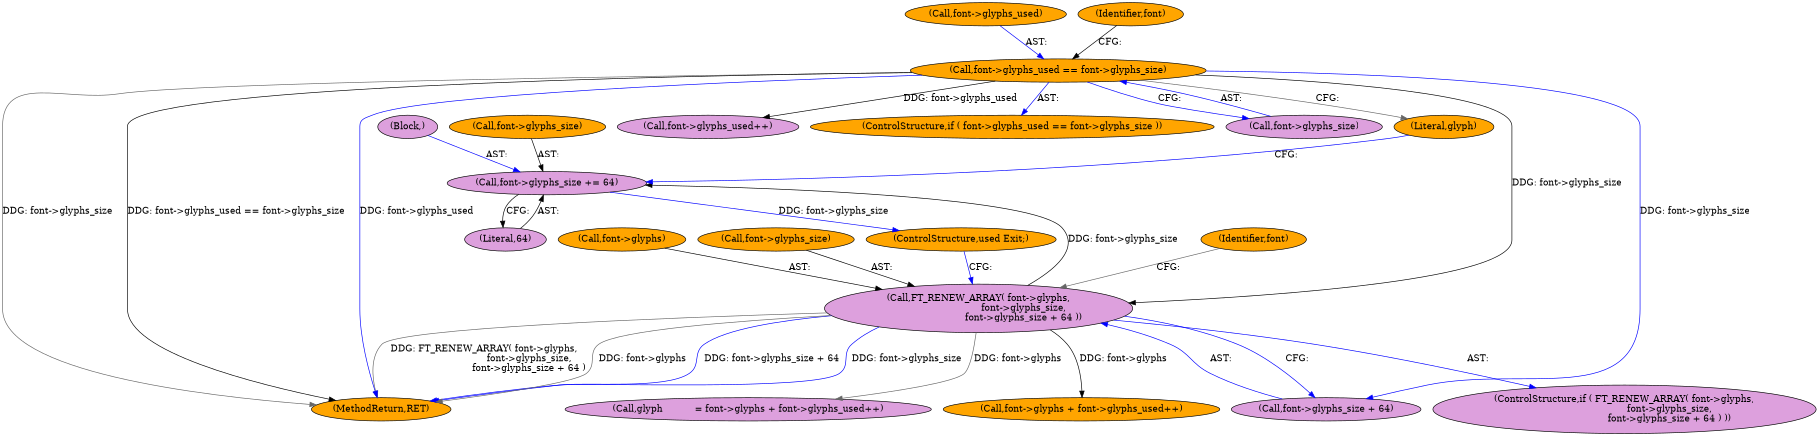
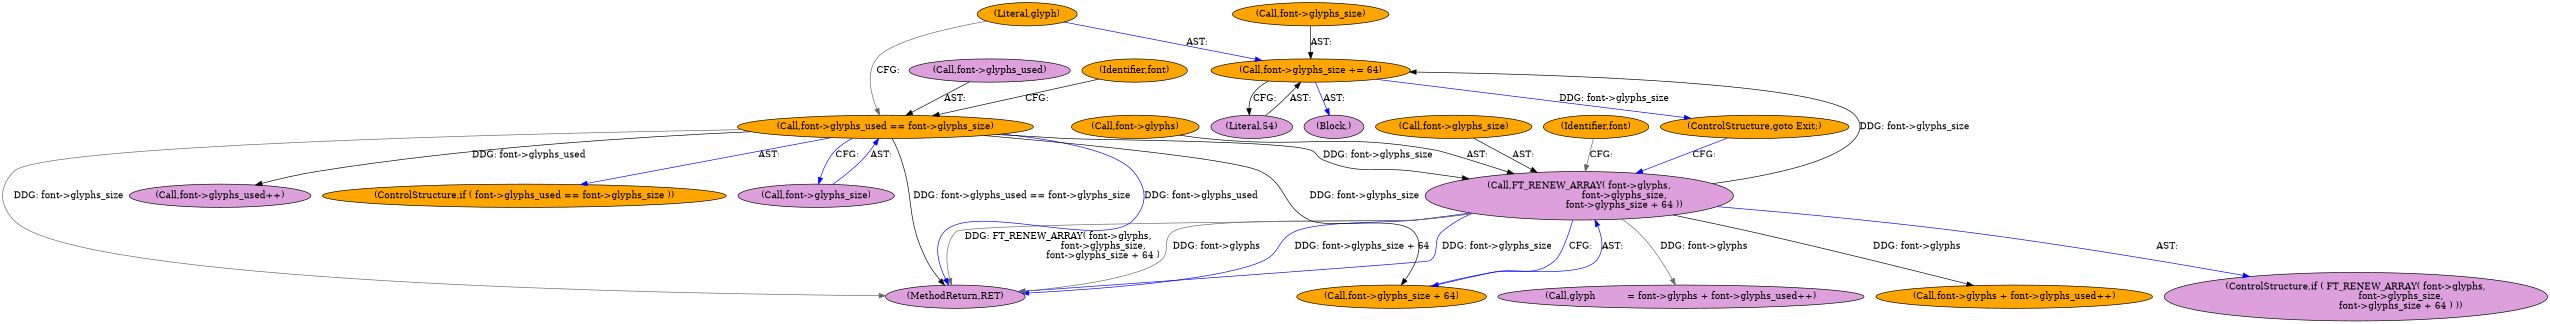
(986, 14) -> (990, 71)
(1019, 40) -> (941, 97)
(1271, 97) -> (904, 42)
(1640, 150) -> (1236, 165)
(471, 152) -> (1321, 96)
(1288, 155) -> (1199, 42)
(547, 183) -> (1311, 71)
(505, 239) -> (1252, 127)
(961, 239) -> (1755, 127)
(381, 409) -> (955, 297)
(1326, 409) -> (1392, 297)
